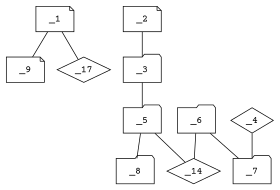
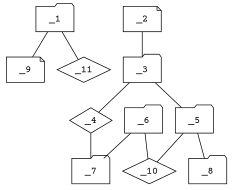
(55, 19) -> (55, 19)
(84, 70) -> (84, 70)
none -> (114, 97)
(194, 171) -> (149, 171)
